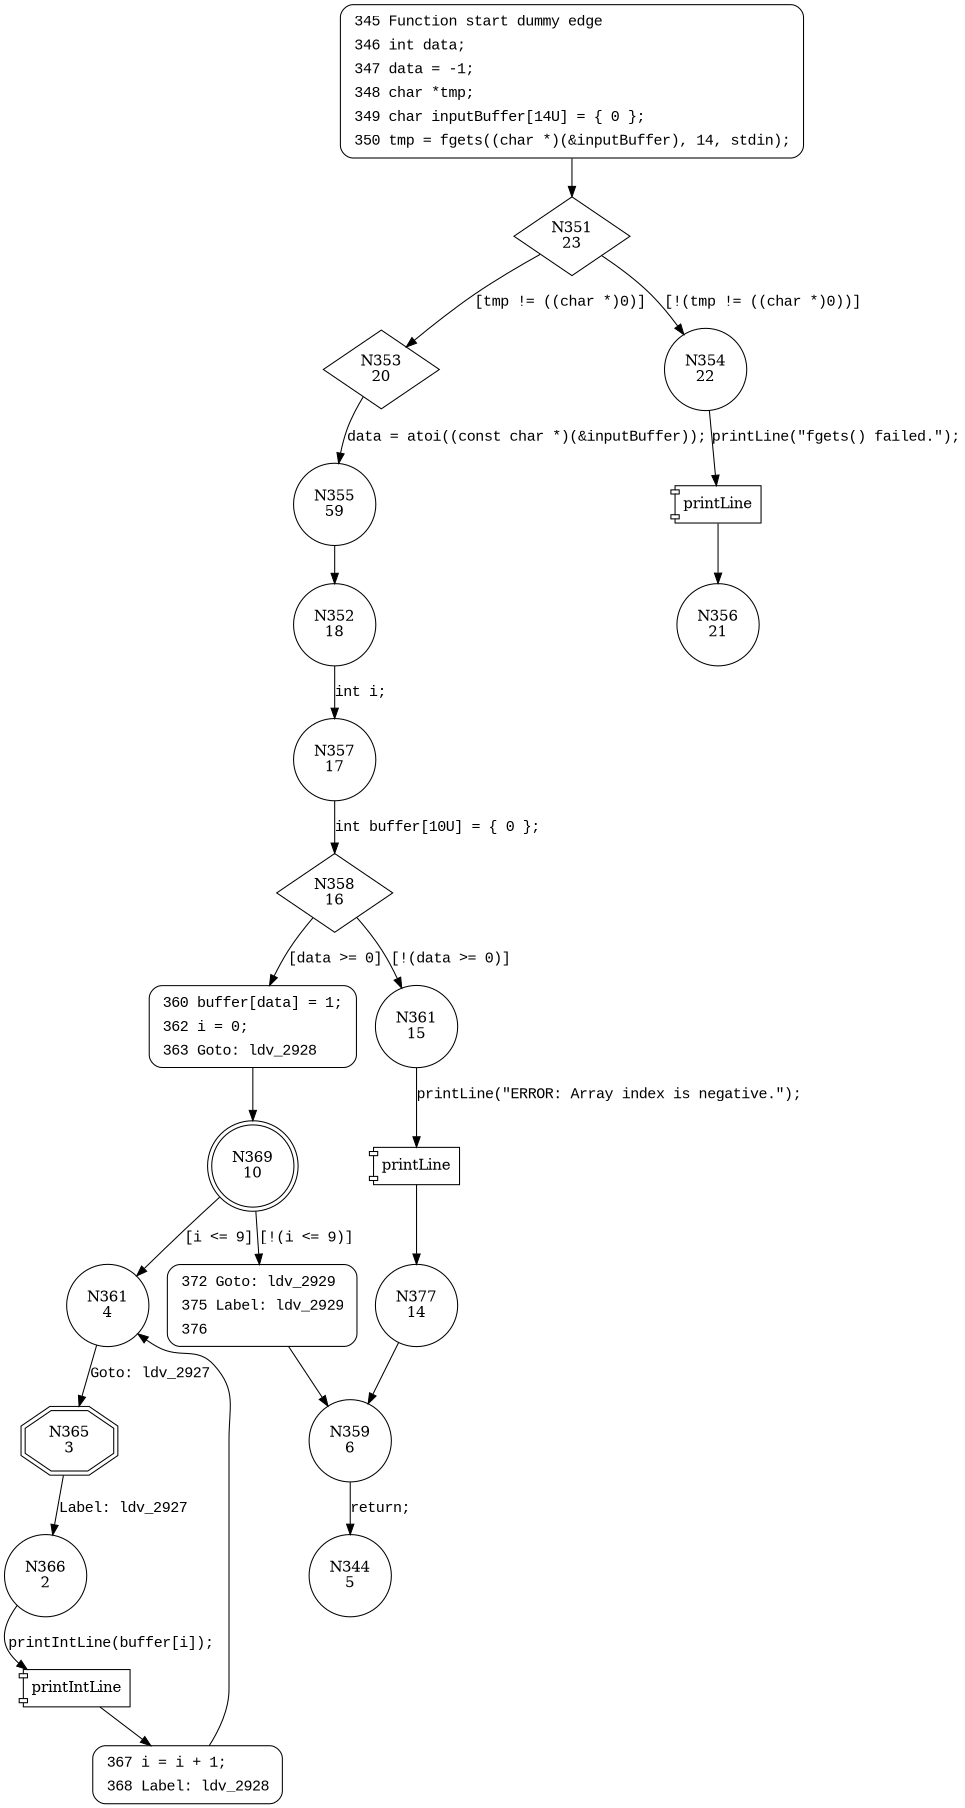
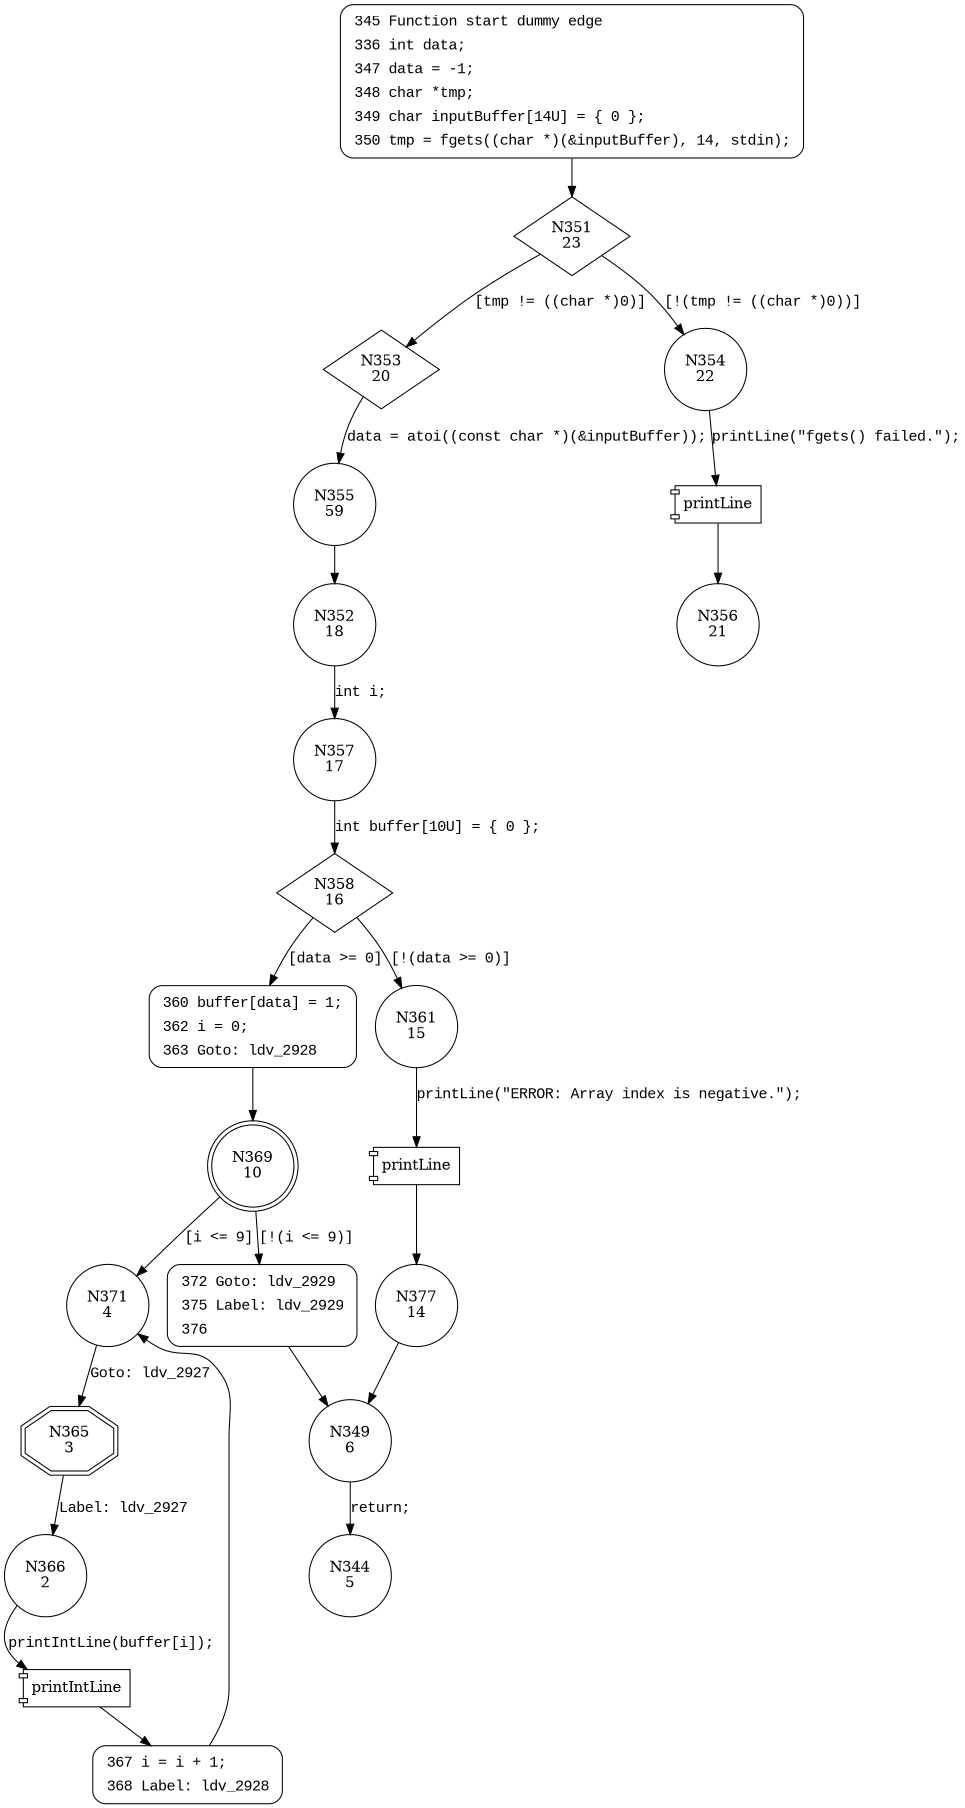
(367, 45) -> (367, 45)
(108, 1306) -> (108, 1306)
(350, 1441) -> (350, 1441)
